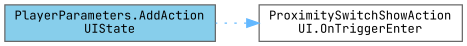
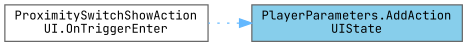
(231, 23) -> (224, 23)
